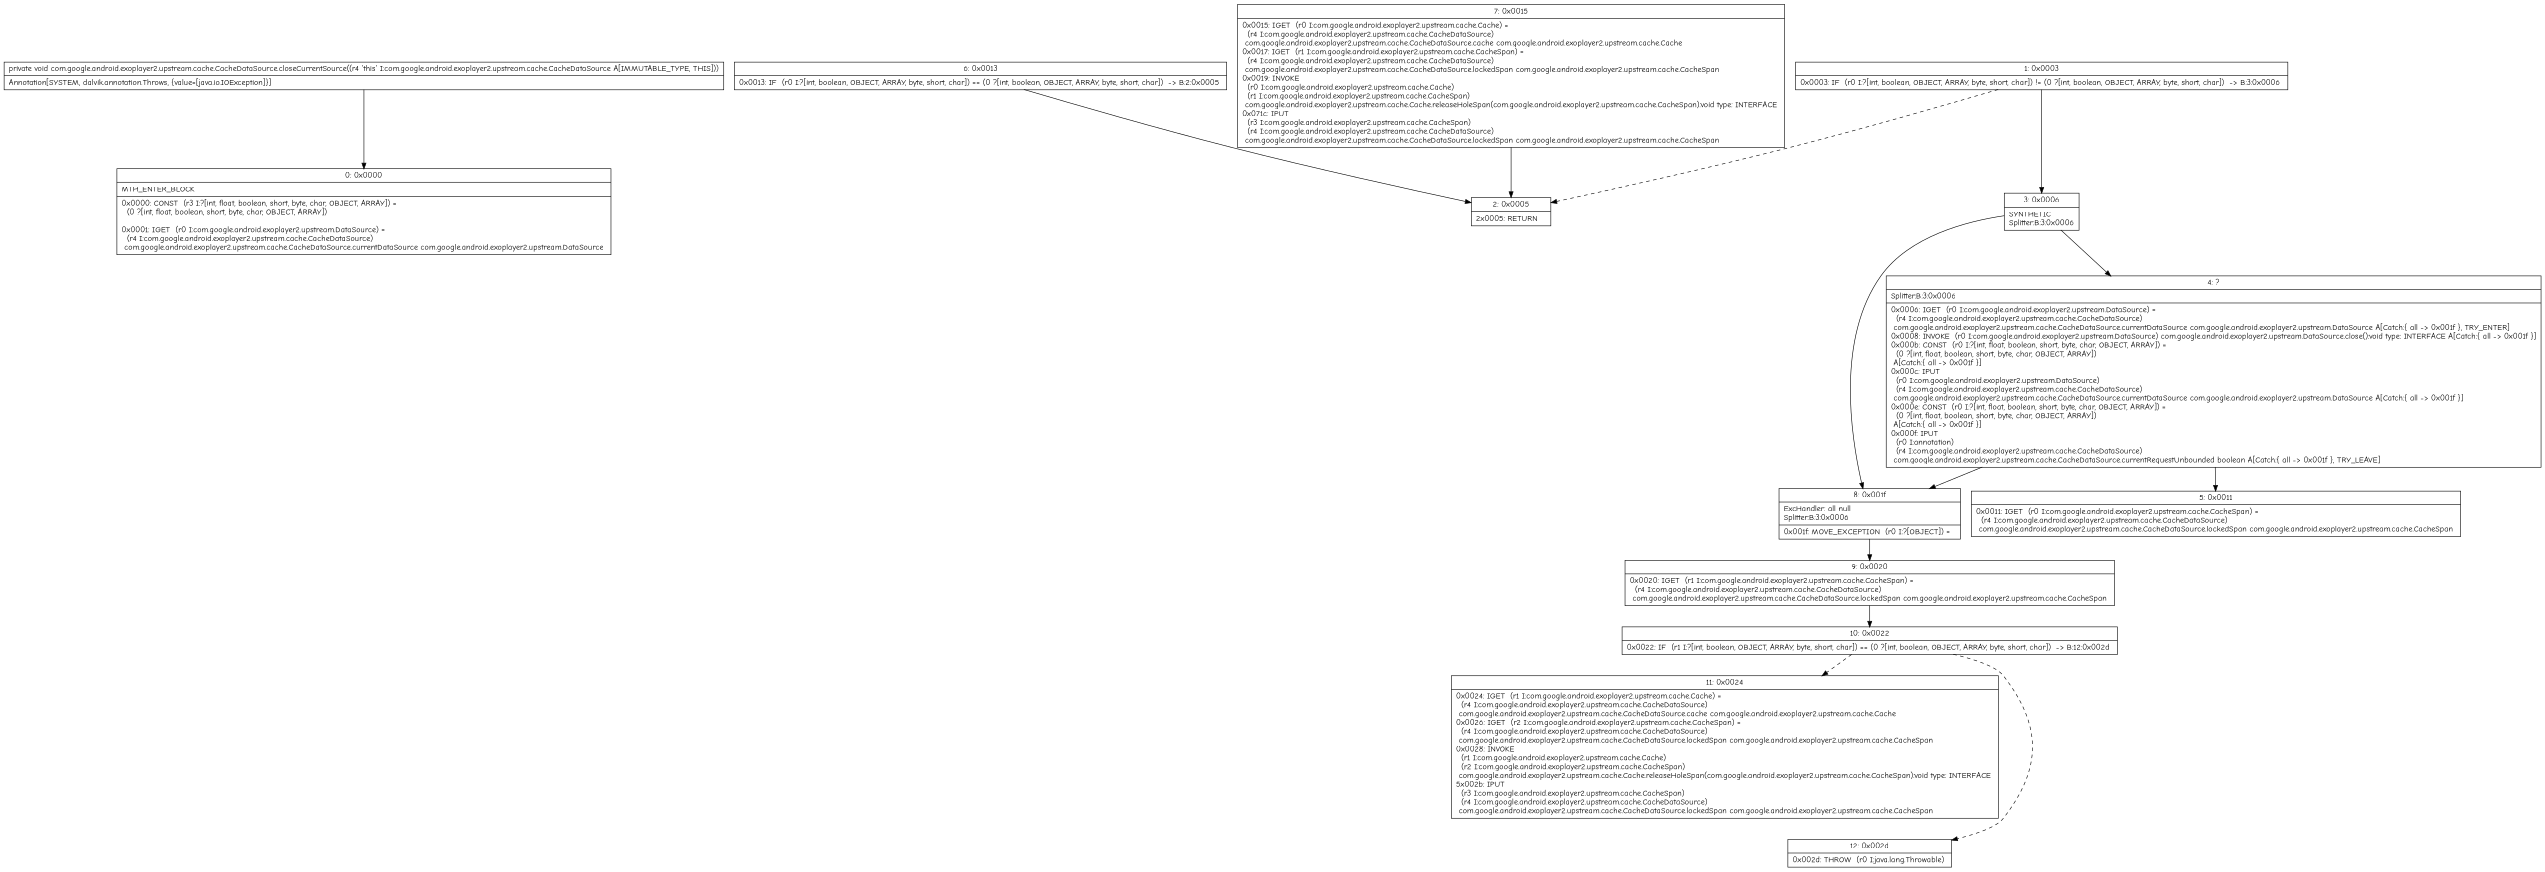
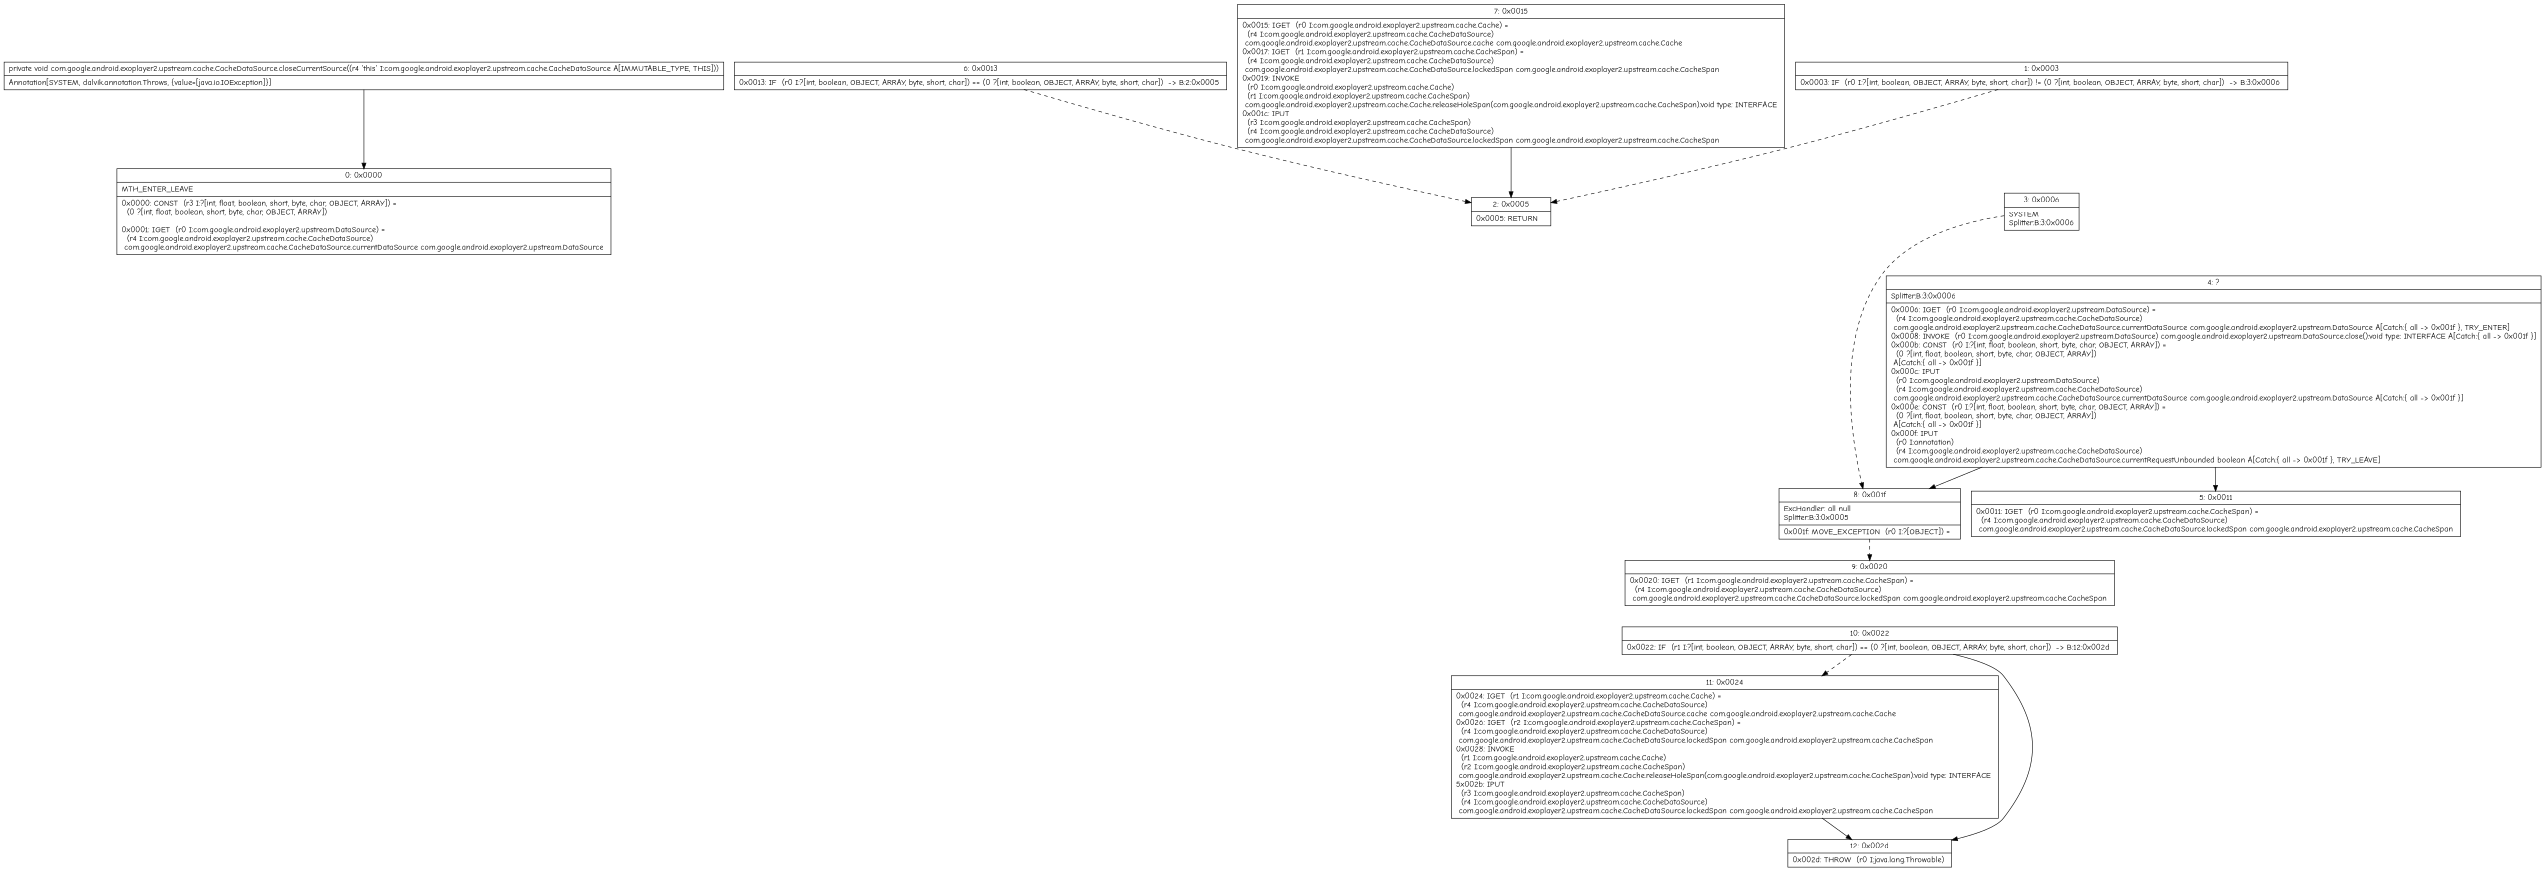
(1268, 114) -> (1269, 114)
(2042, 139) -> none
(1243, 150) -> (1243, 150)
(158, 189) -> (158, 189)
(2030, 214) -> (2024, 214)
(1511, 218) -> (1511, 218)
(2084, 251) -> none
(1864, 308) -> (1864, 308)
(1816, 518) -> (1816, 518)
(1870, 547) -> (1870, 547)
(1870, 613) -> none
(2032, 745) -> (2032, 745)
none -> (1834, 827)
